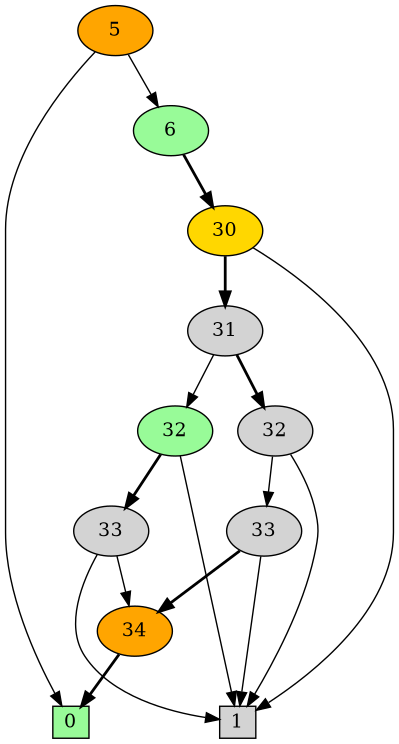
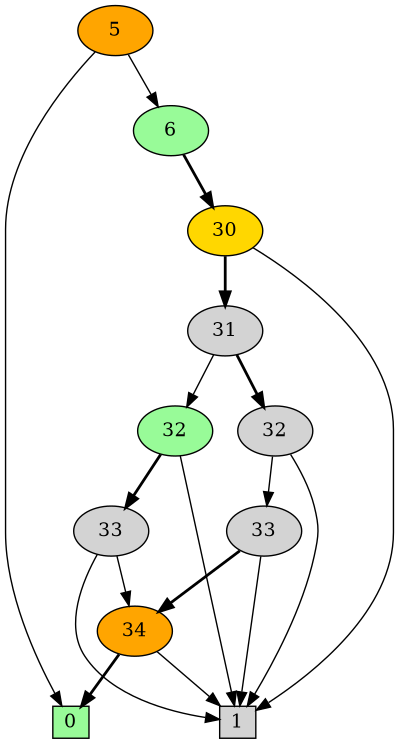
none -> (183, 674)
